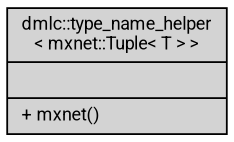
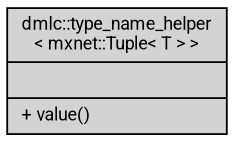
(61, 115) -> (57, 115)
